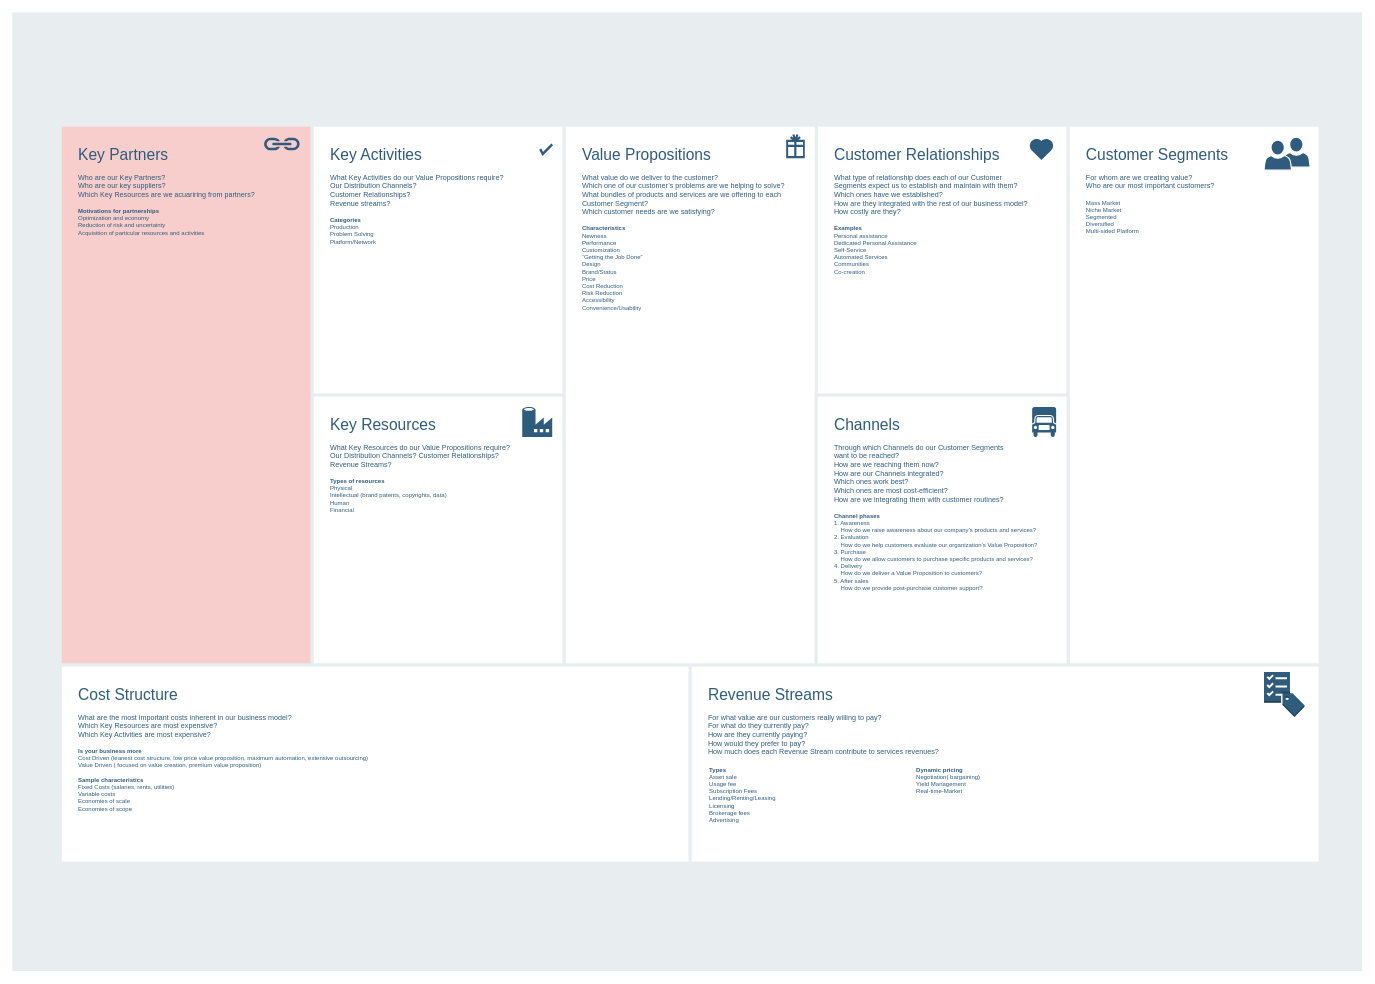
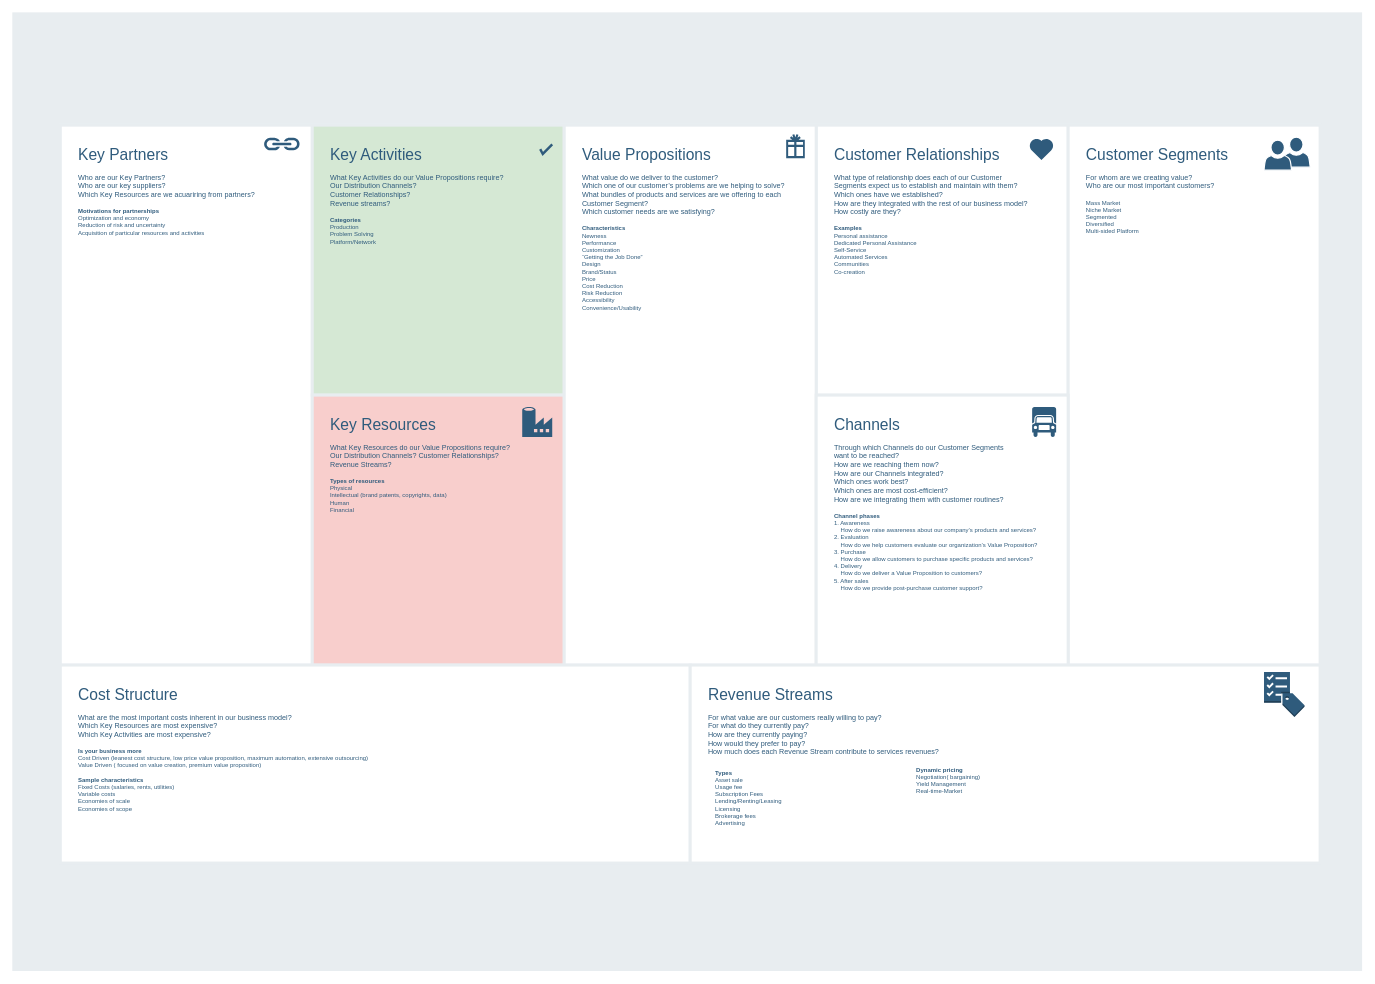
(438, 260) -> (438, 260)
(186, 395) -> (186, 395)
(438, 530) -> (438, 530)
(747, 795) -> (753, 798)
